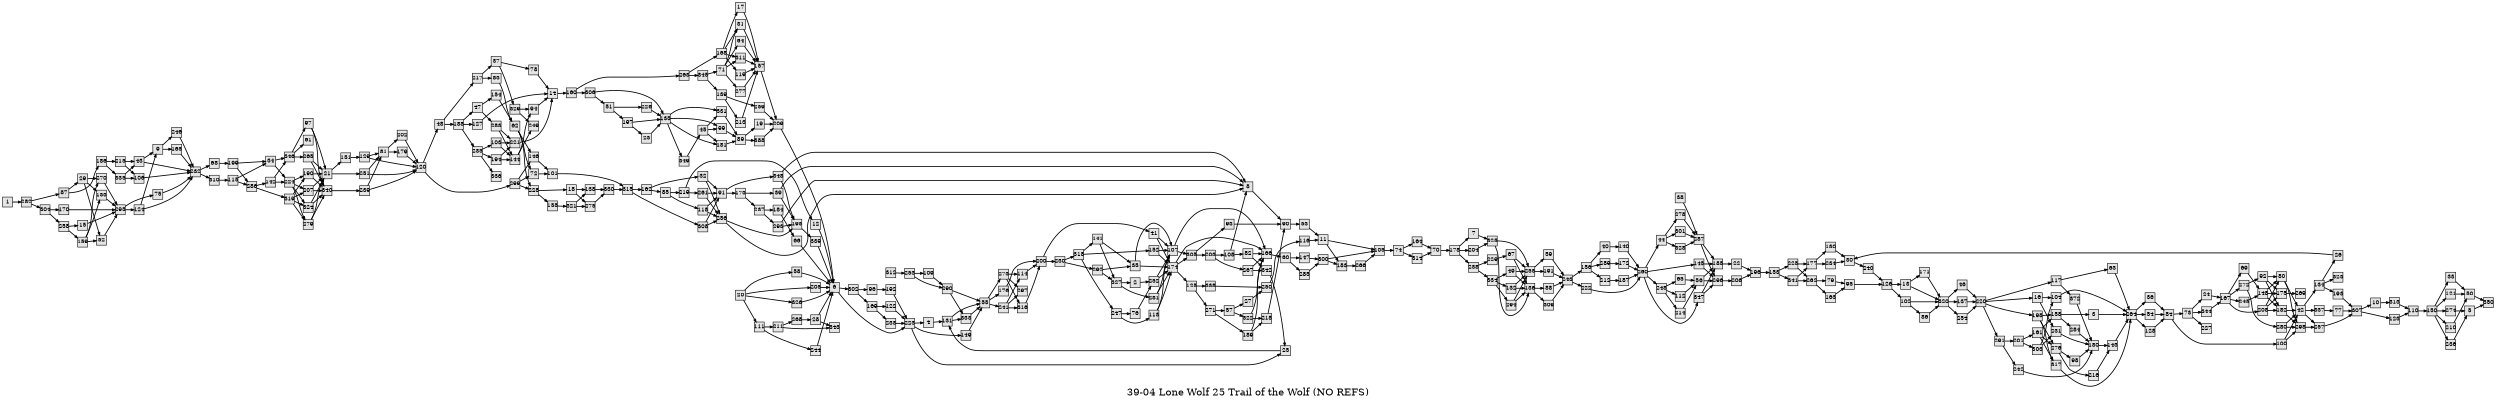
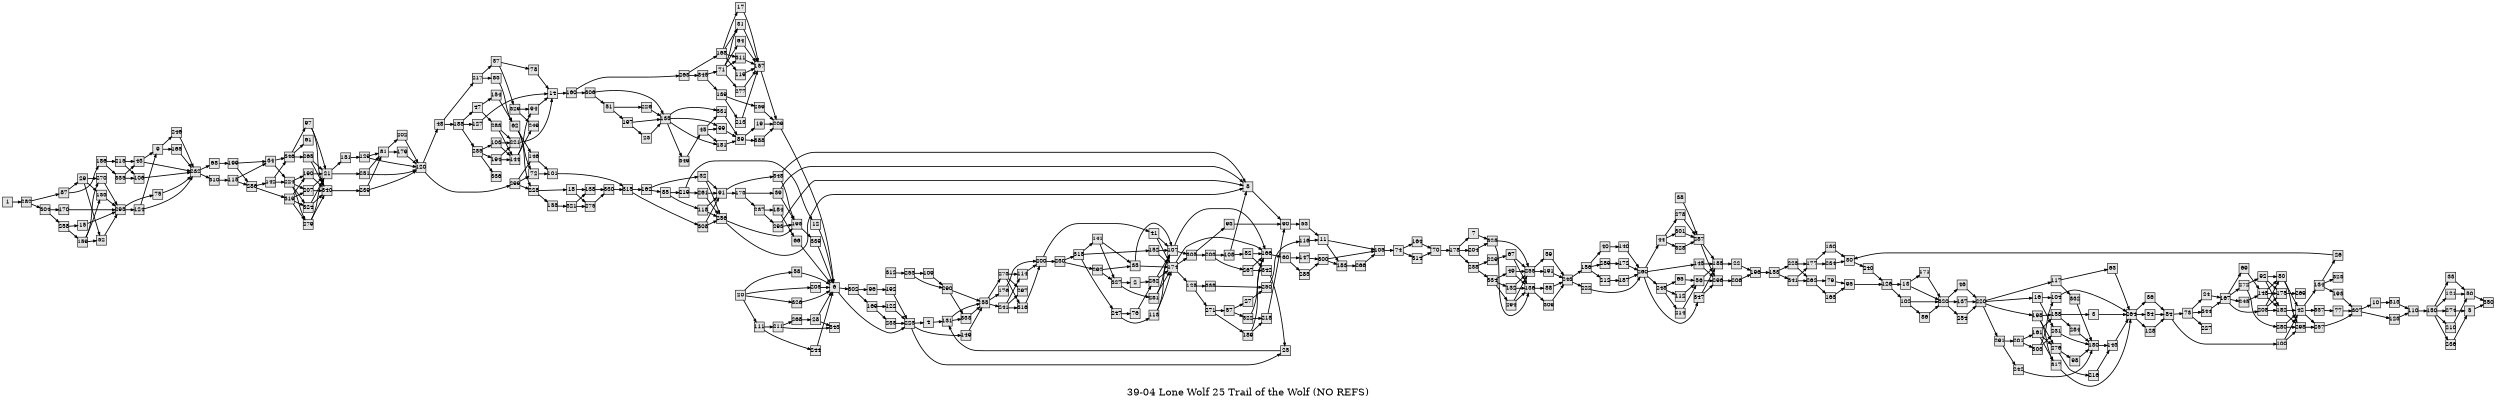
(2075, 299) -> (2075, 299)
